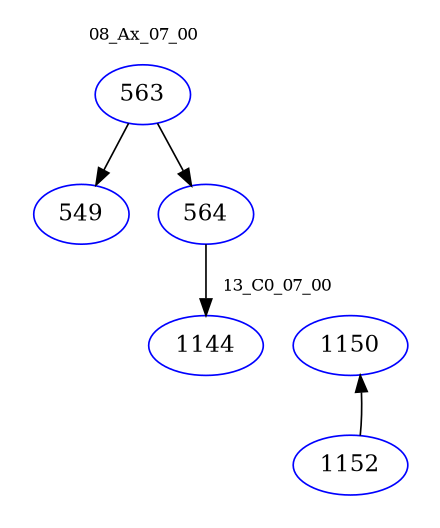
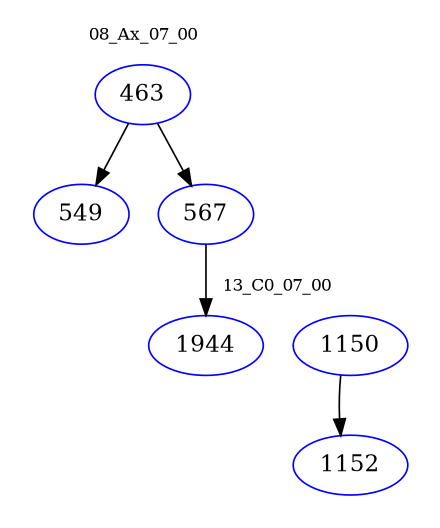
(143, 95) -> (143, 95)
(206, 214) -> (206, 214)
(206, 346) -> (206, 346)
(362, 414) -> (339, 397)
